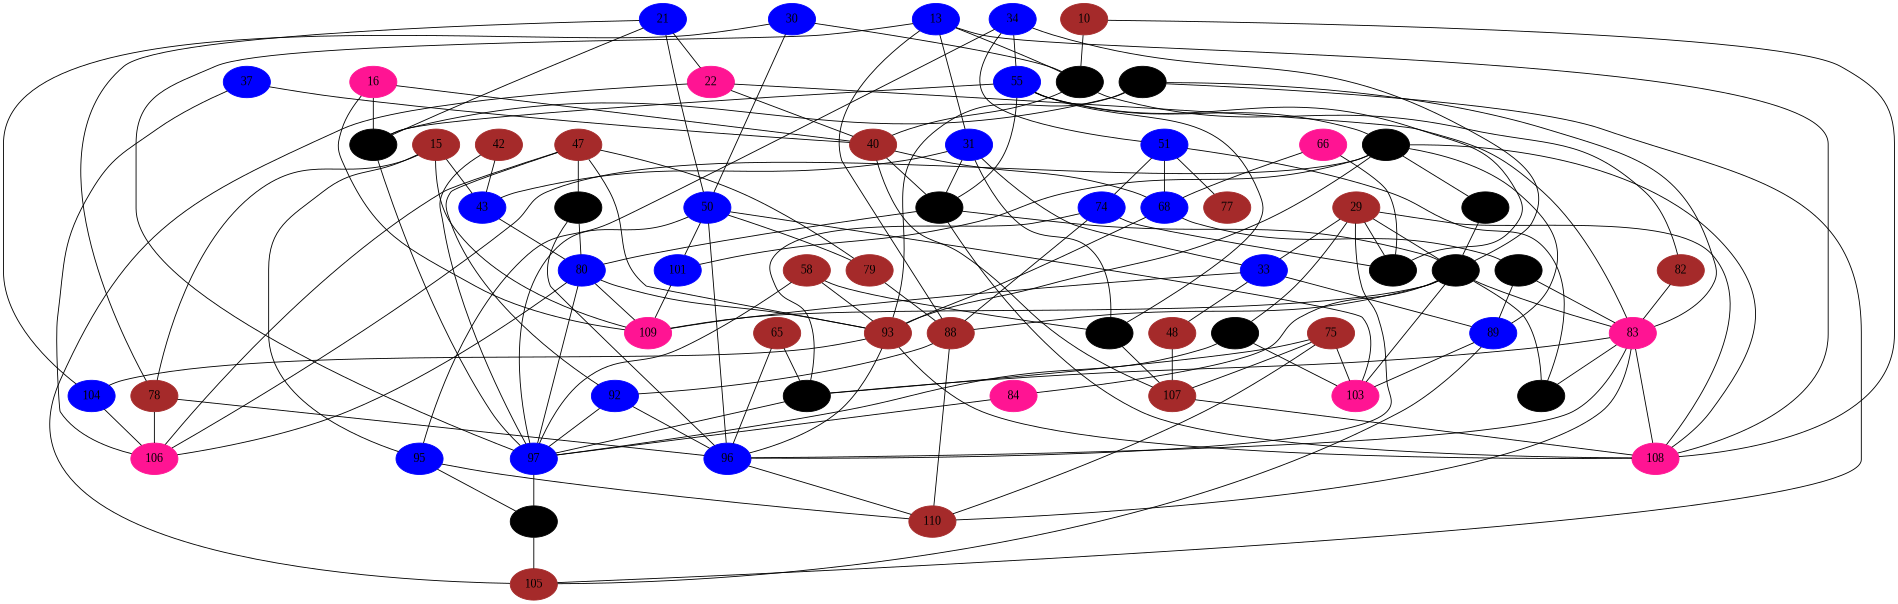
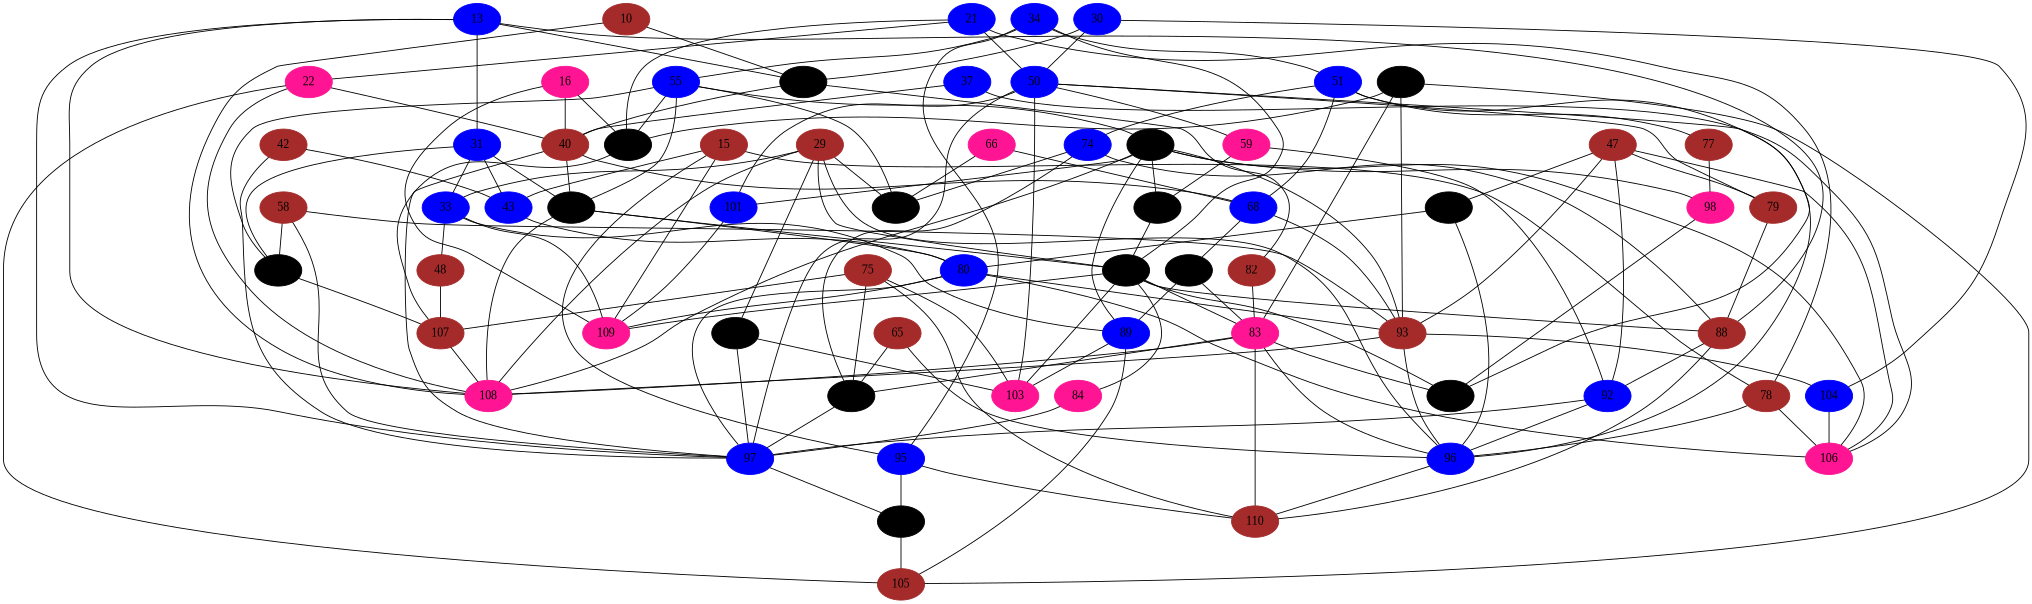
(1370, 124) -> (257, 296)
none -> (1246, 145)
none -> (1710, 208)
